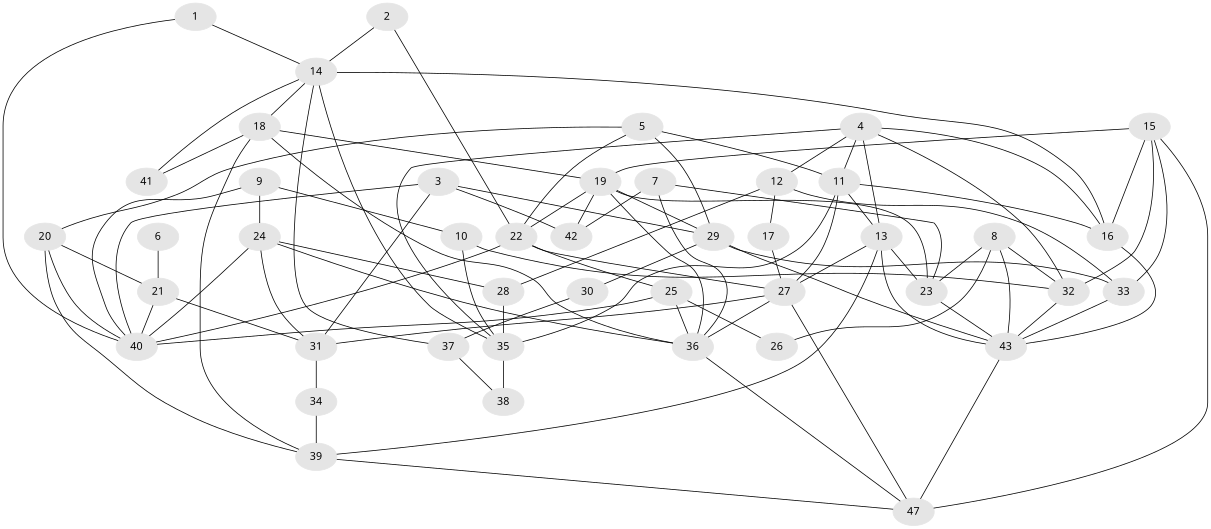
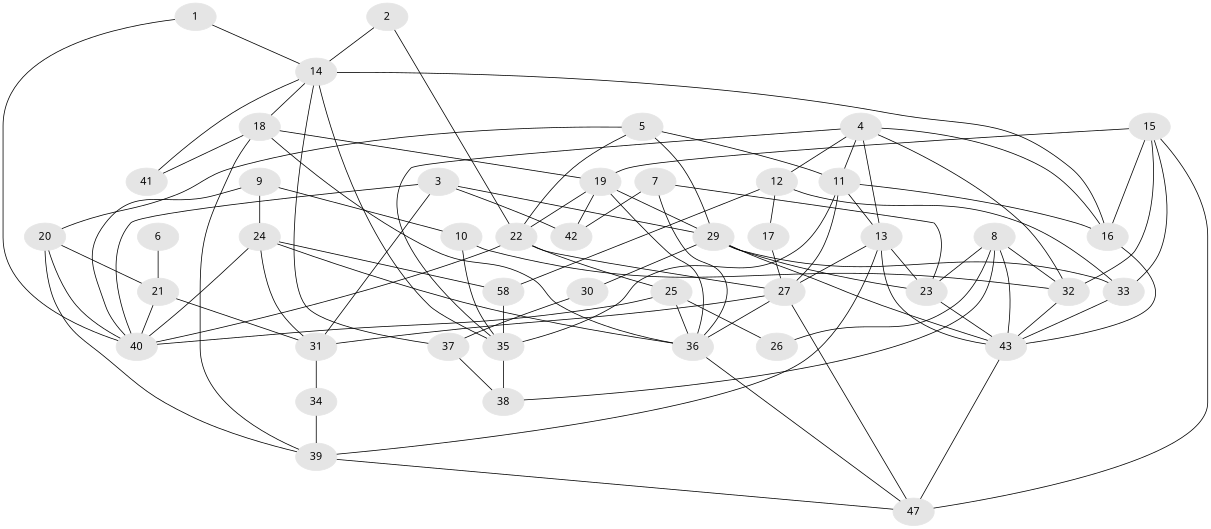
(749, 201) -> (799, 267)
(503, 292) -> (503, 292)
none -> (811, 366)
